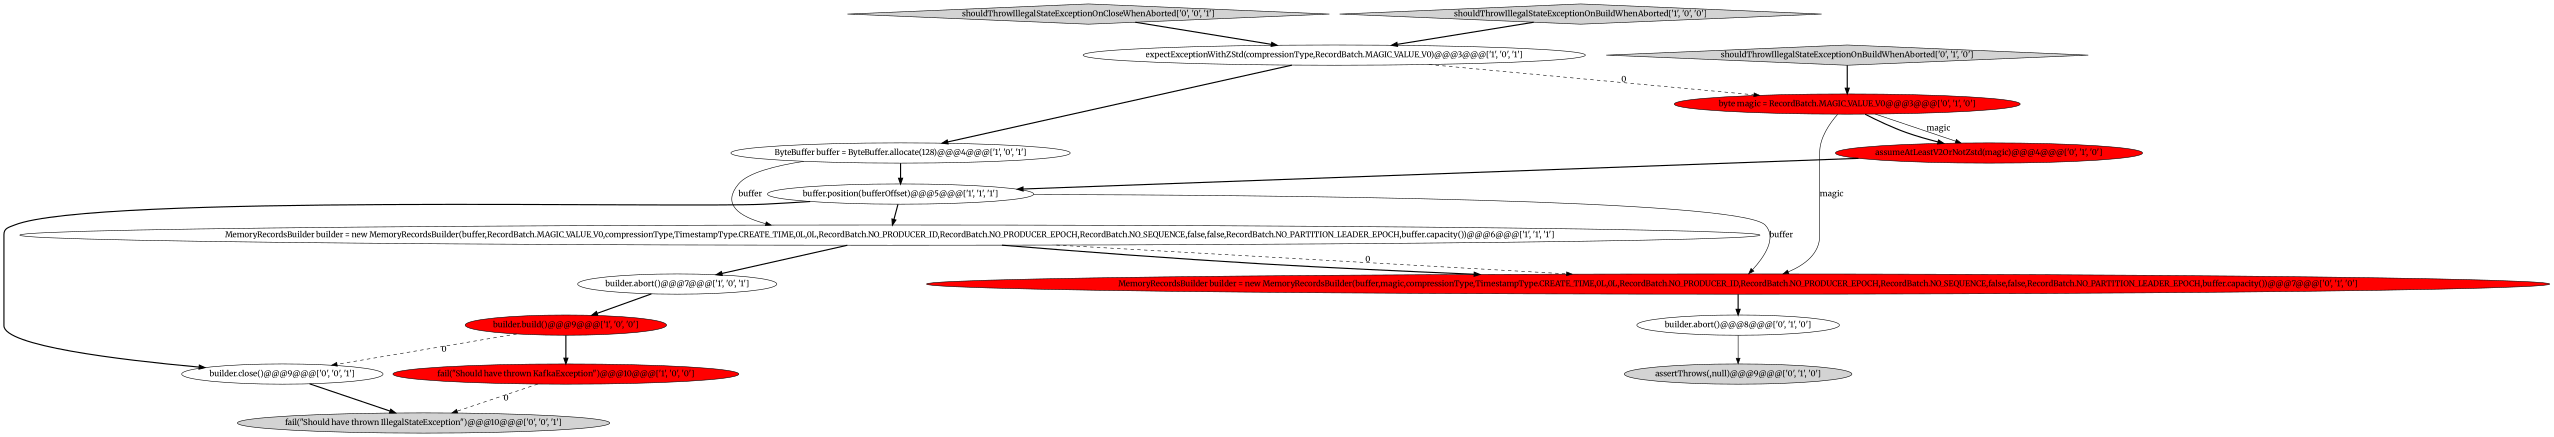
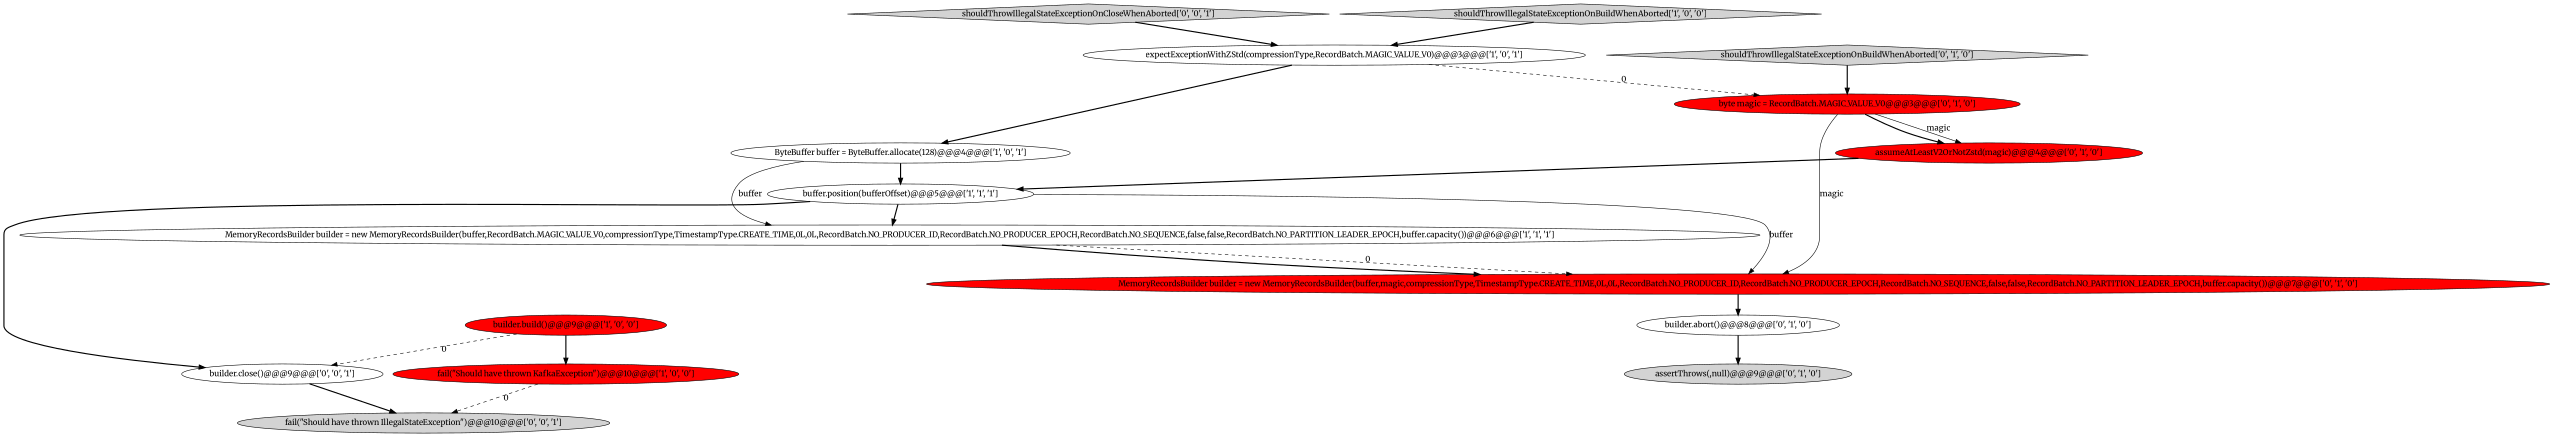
(677, 284) -> none
(1738, 347) -> (1738, 347)
